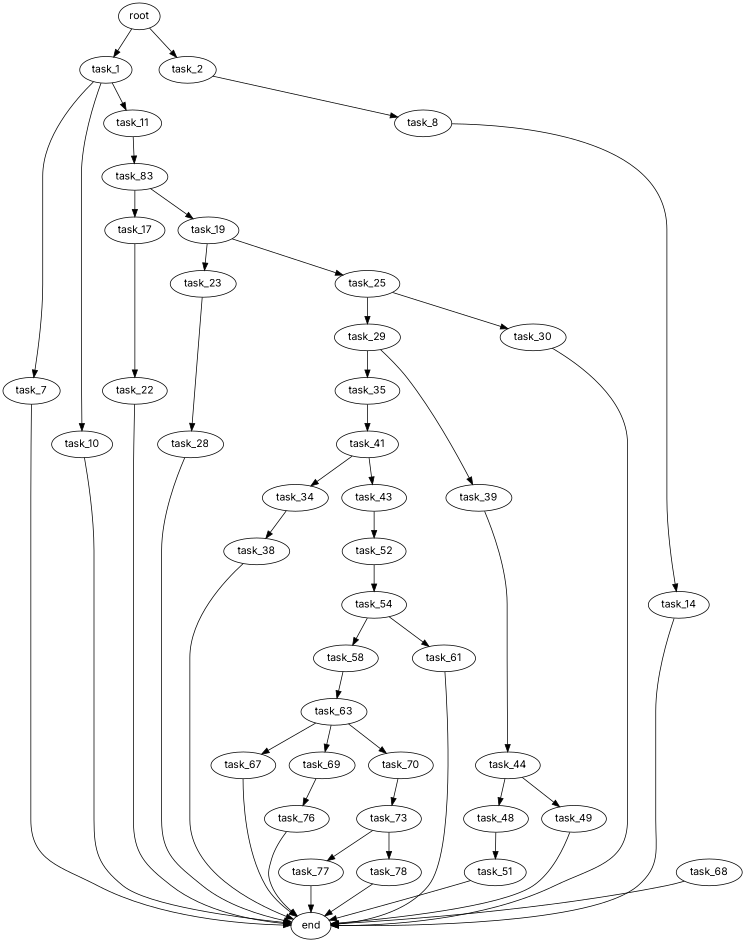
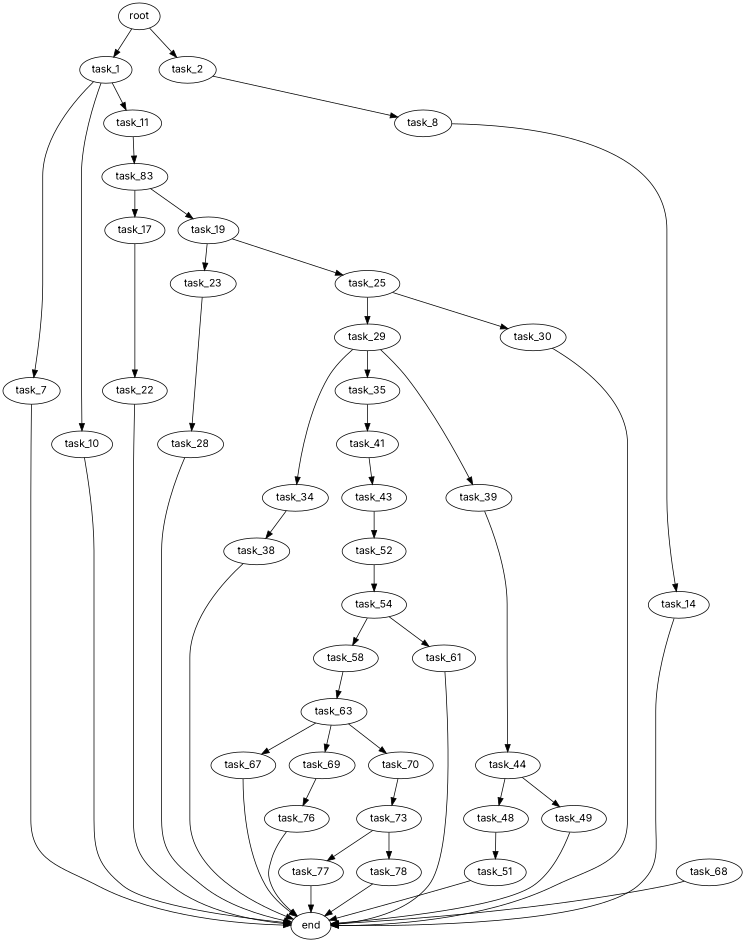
(335, 469) -> (314, 408)
